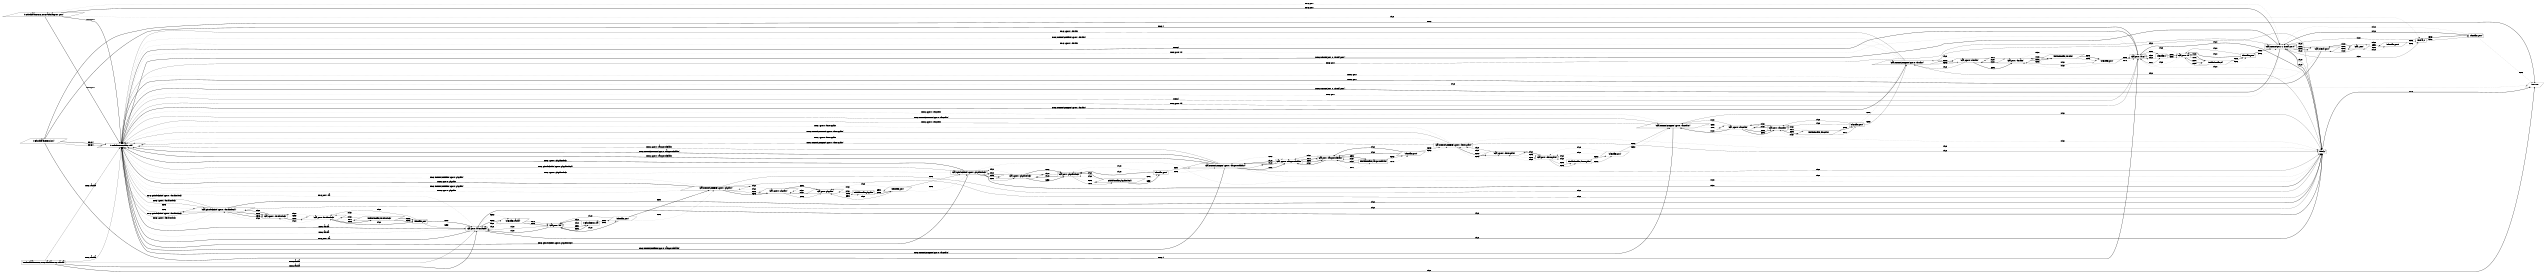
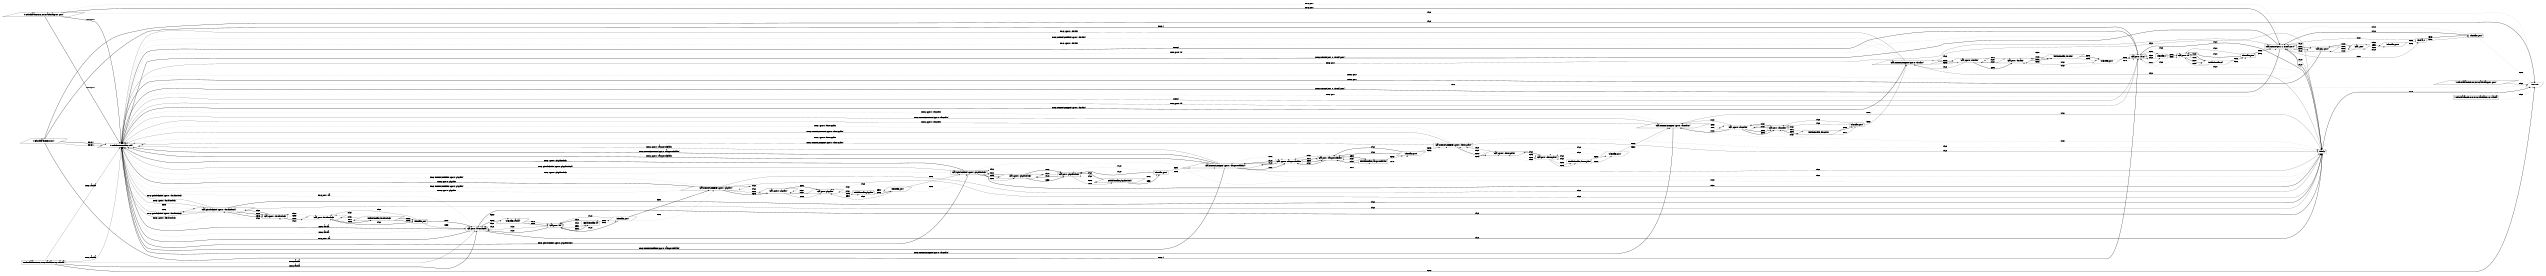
(1249, 18) -> (1331, 13)
(1429, 21) -> (1429, 21)
(2322, 49) -> (2322, 49)
none -> (2476, 82)
(1453, 84) -> (1453, 84)
none -> (2476, 97)
(591, 223) -> (591, 223)
(1429, 270) -> (1429, 270)
